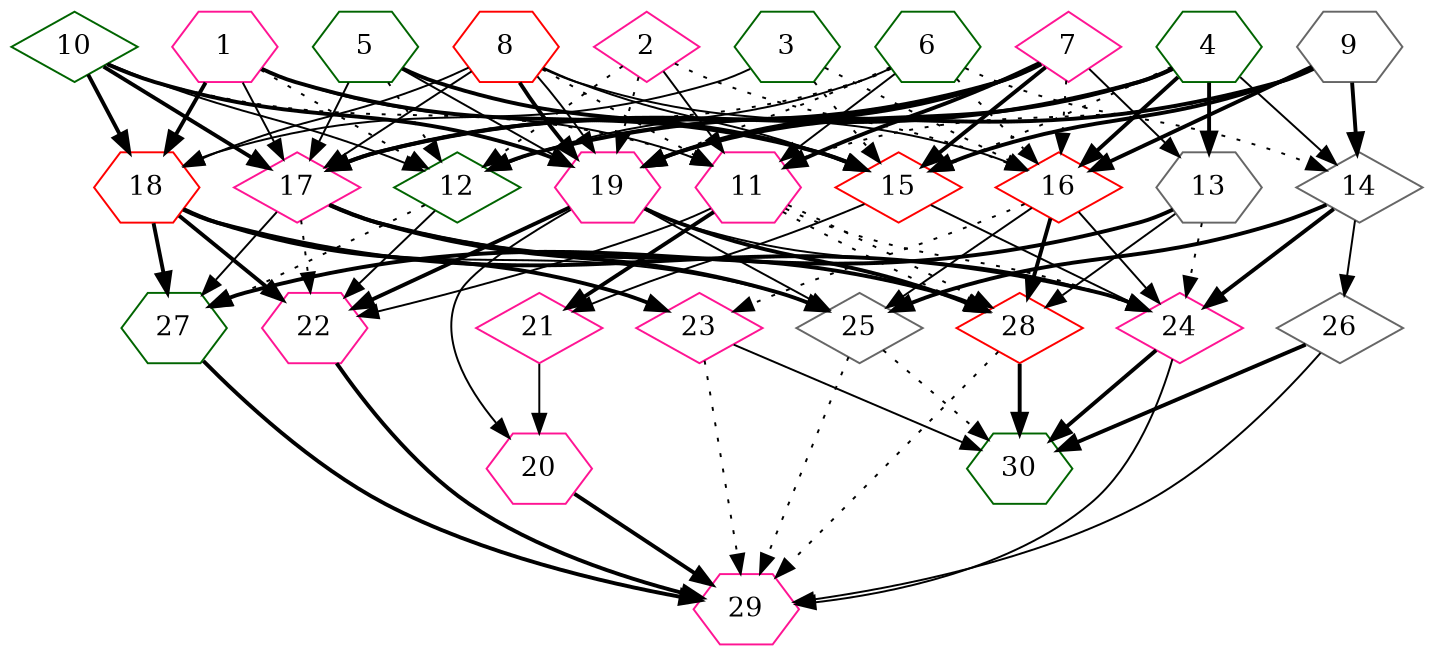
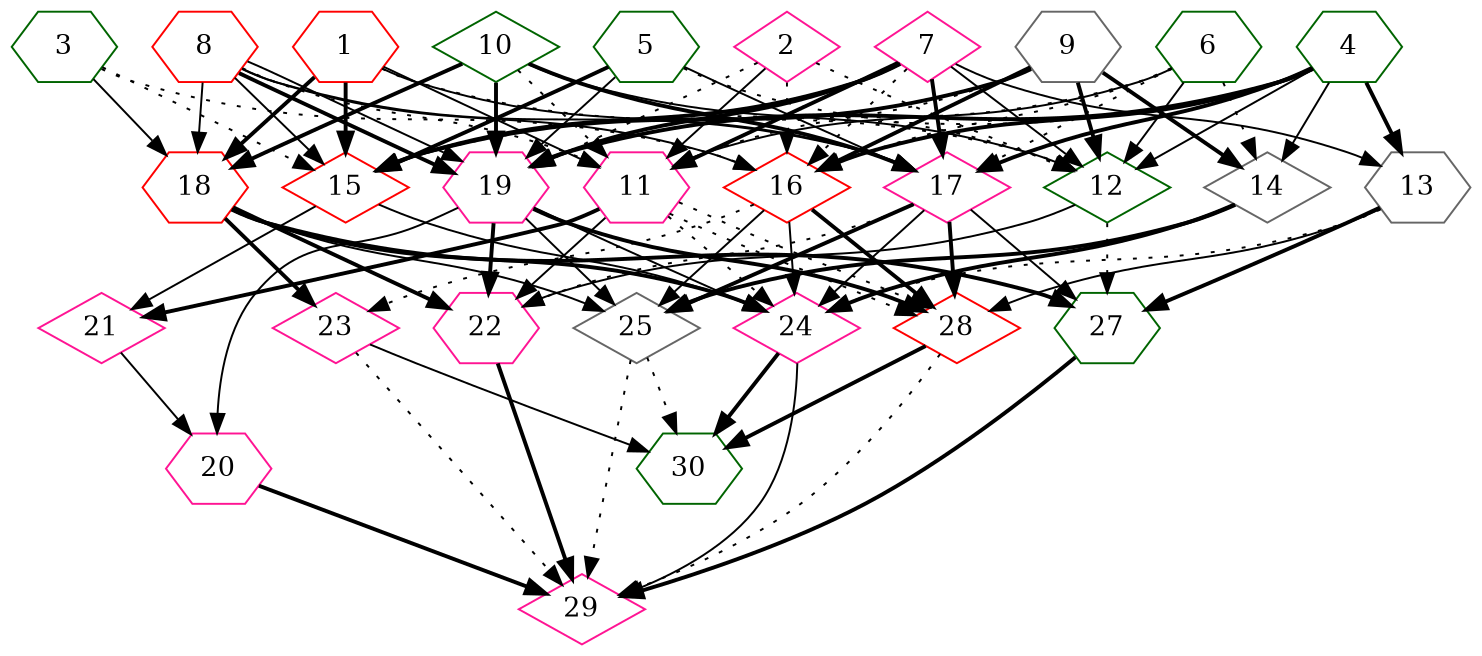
(225, 47) -> (346, 47)
(1340, 328) -> none
(746, 609) -> (582, 609)
